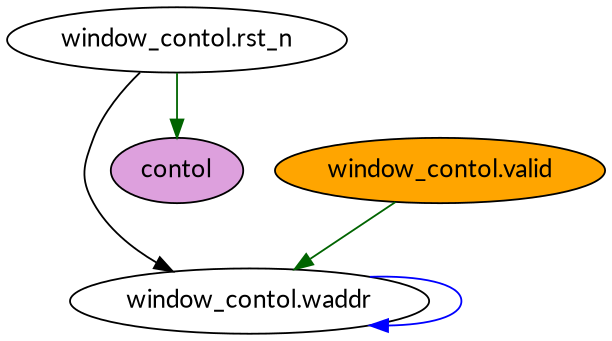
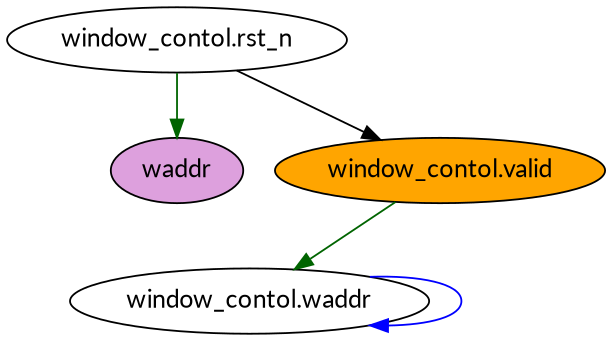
(177, 171) -> (177, 171)
(85, 174) -> (300, 101)
